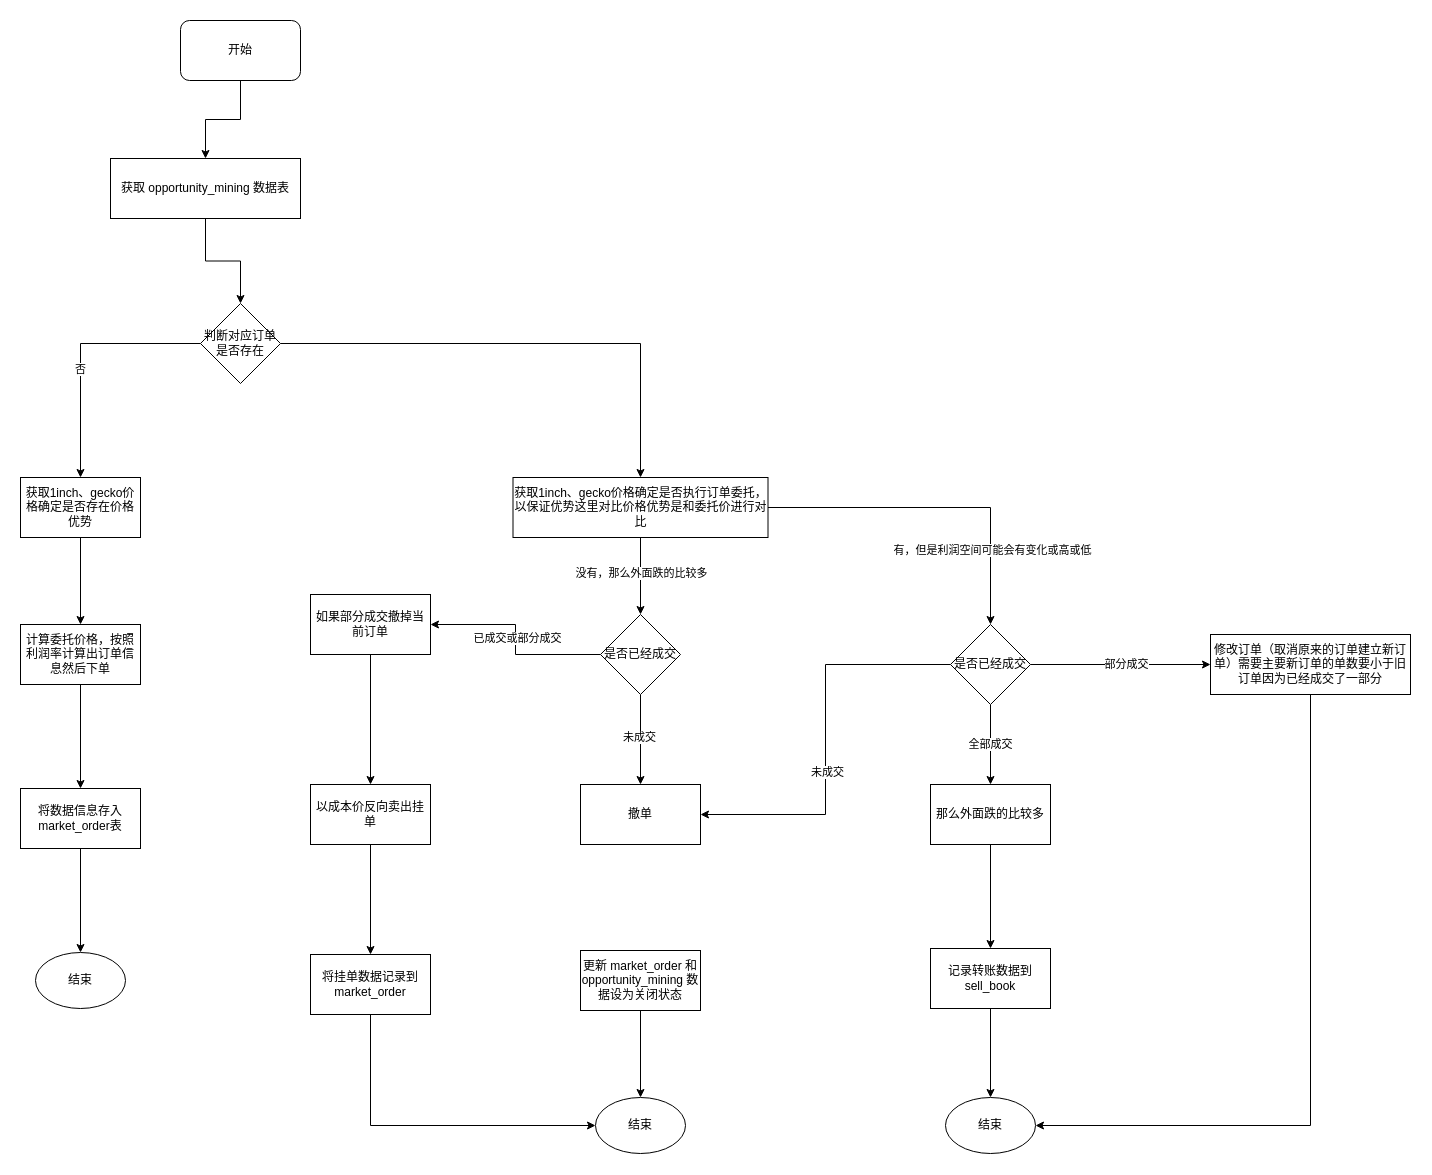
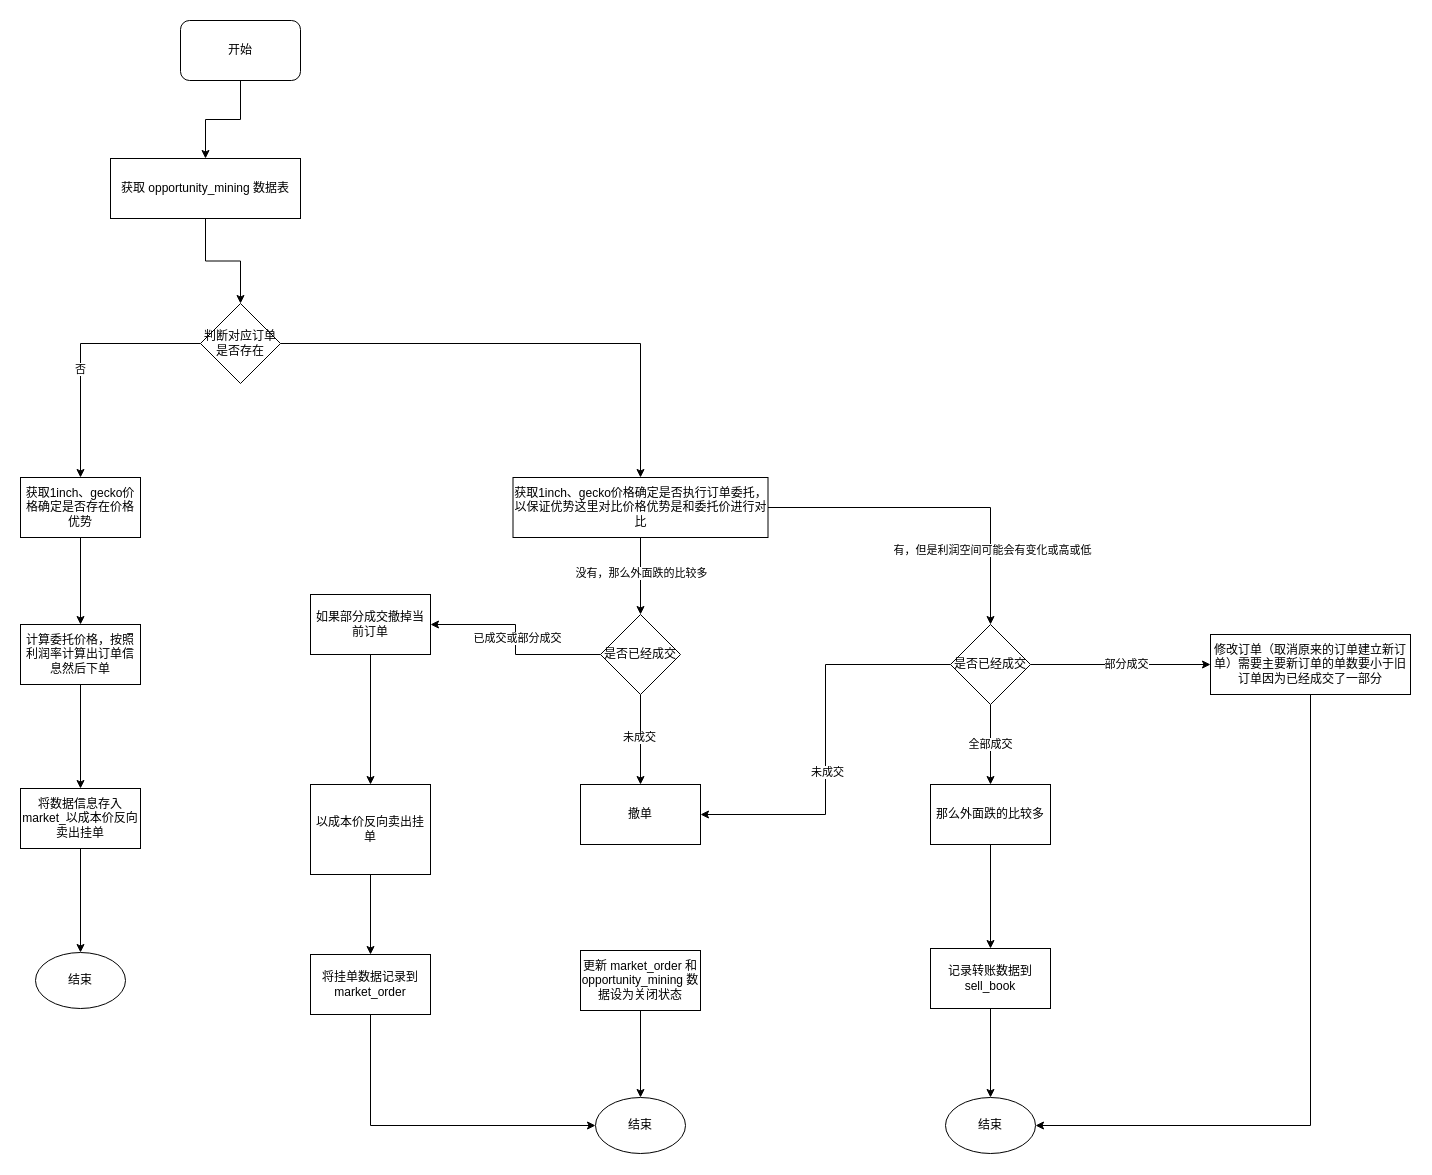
(371, 815) -> (371, 830)
(81, 819) -> (81, 819)
